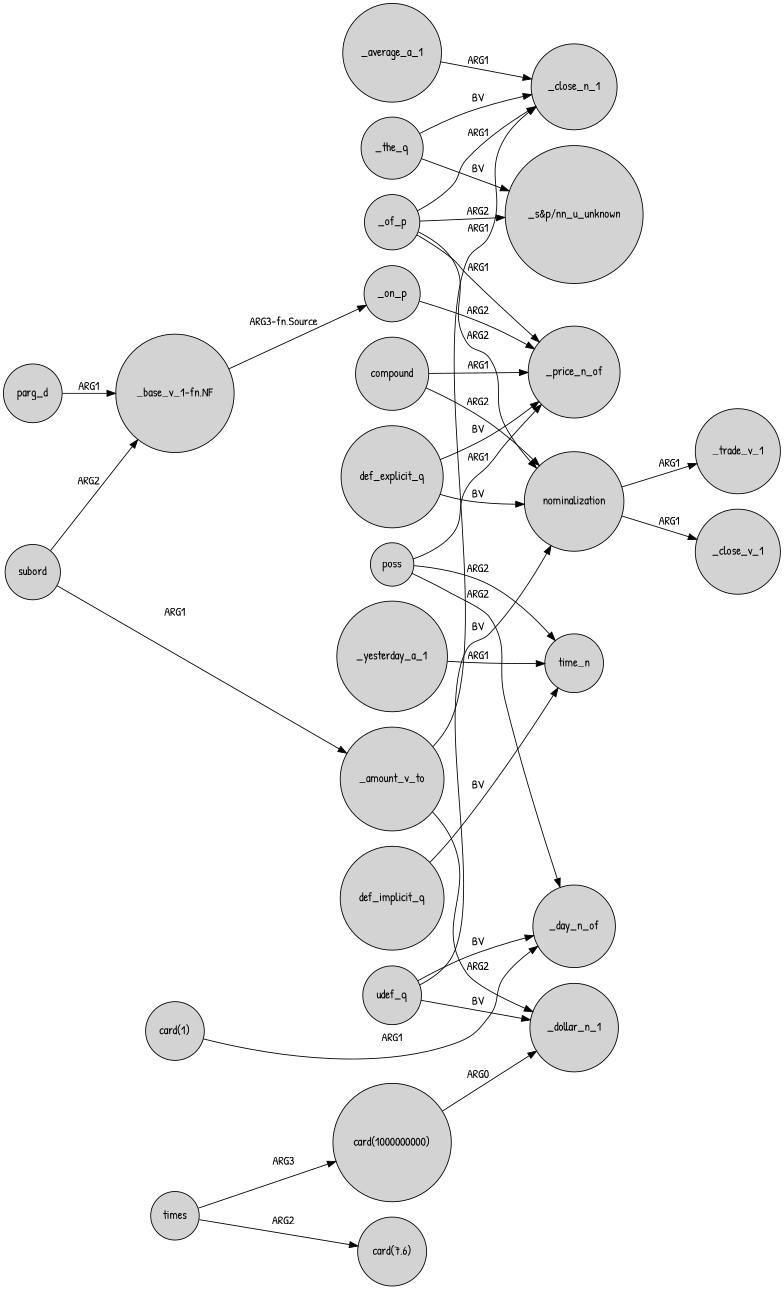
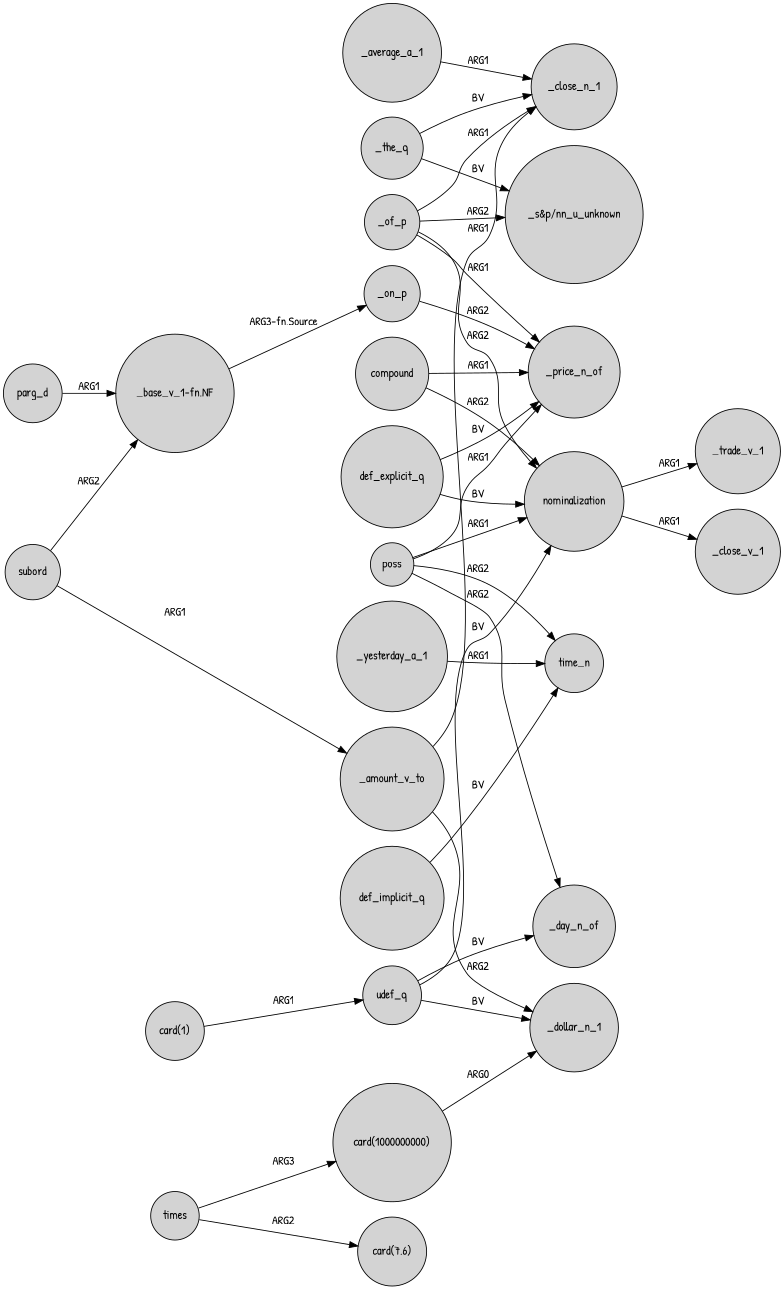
none -> (468, 538)
(391, 1057) -> (279, 1014)
